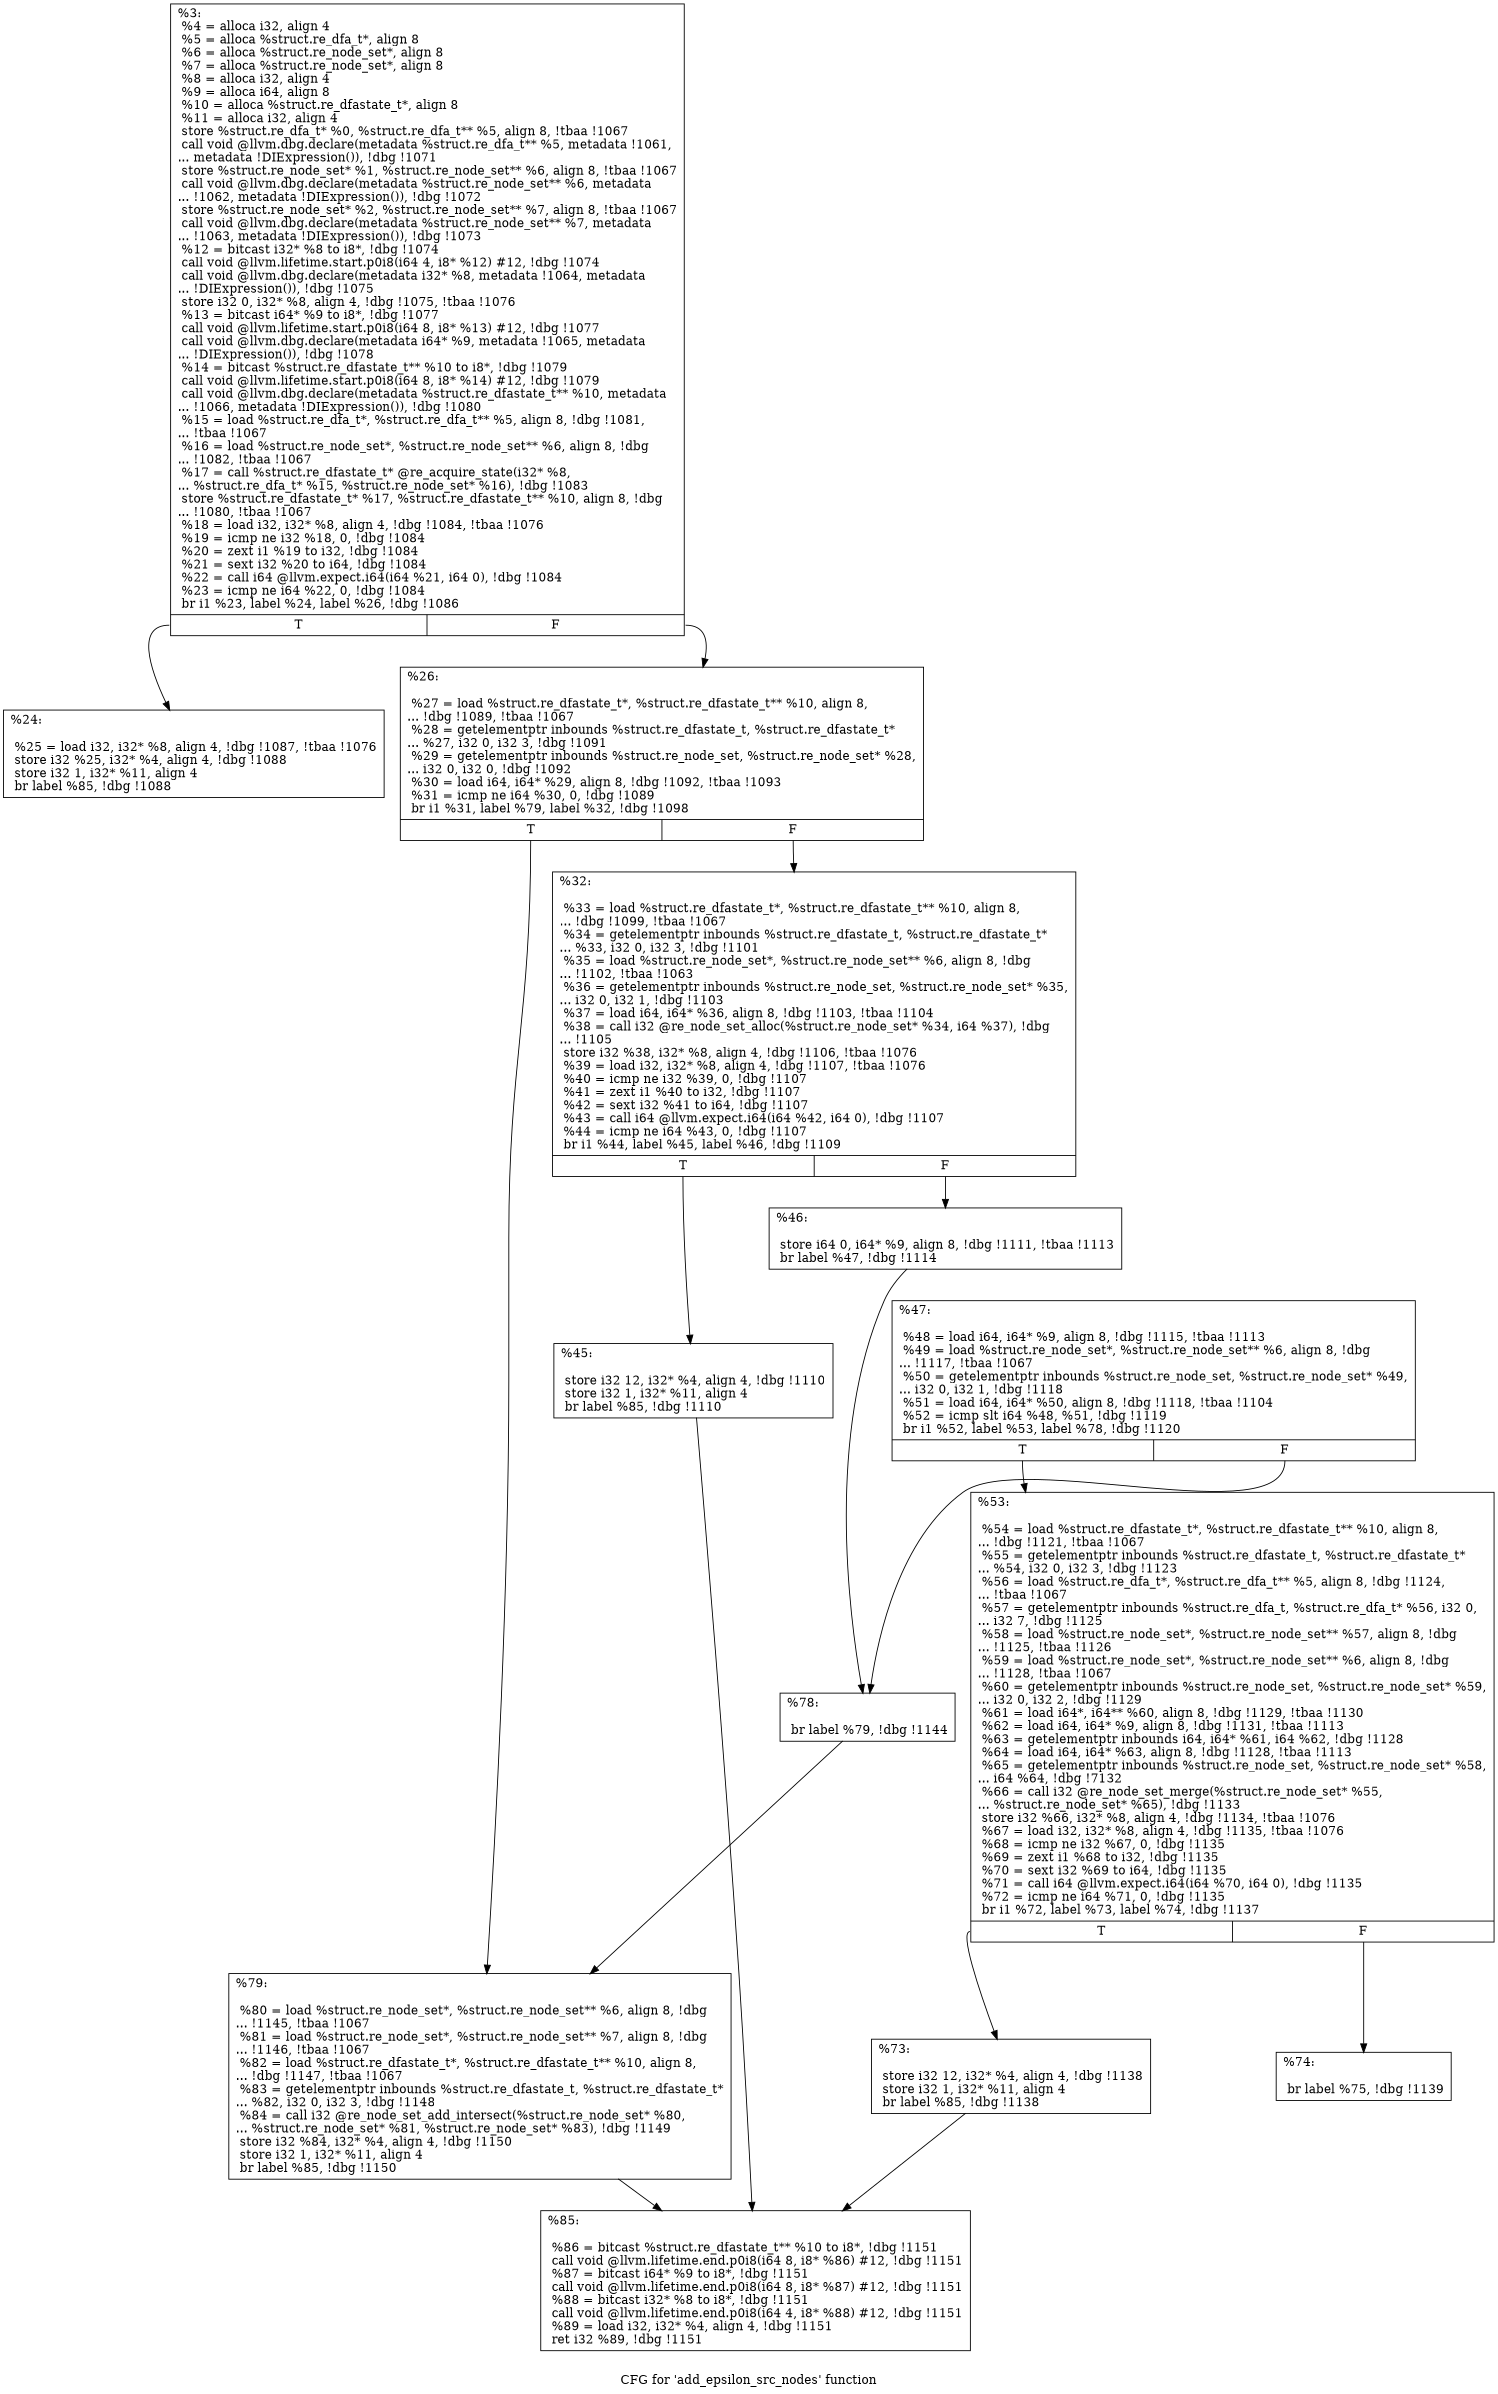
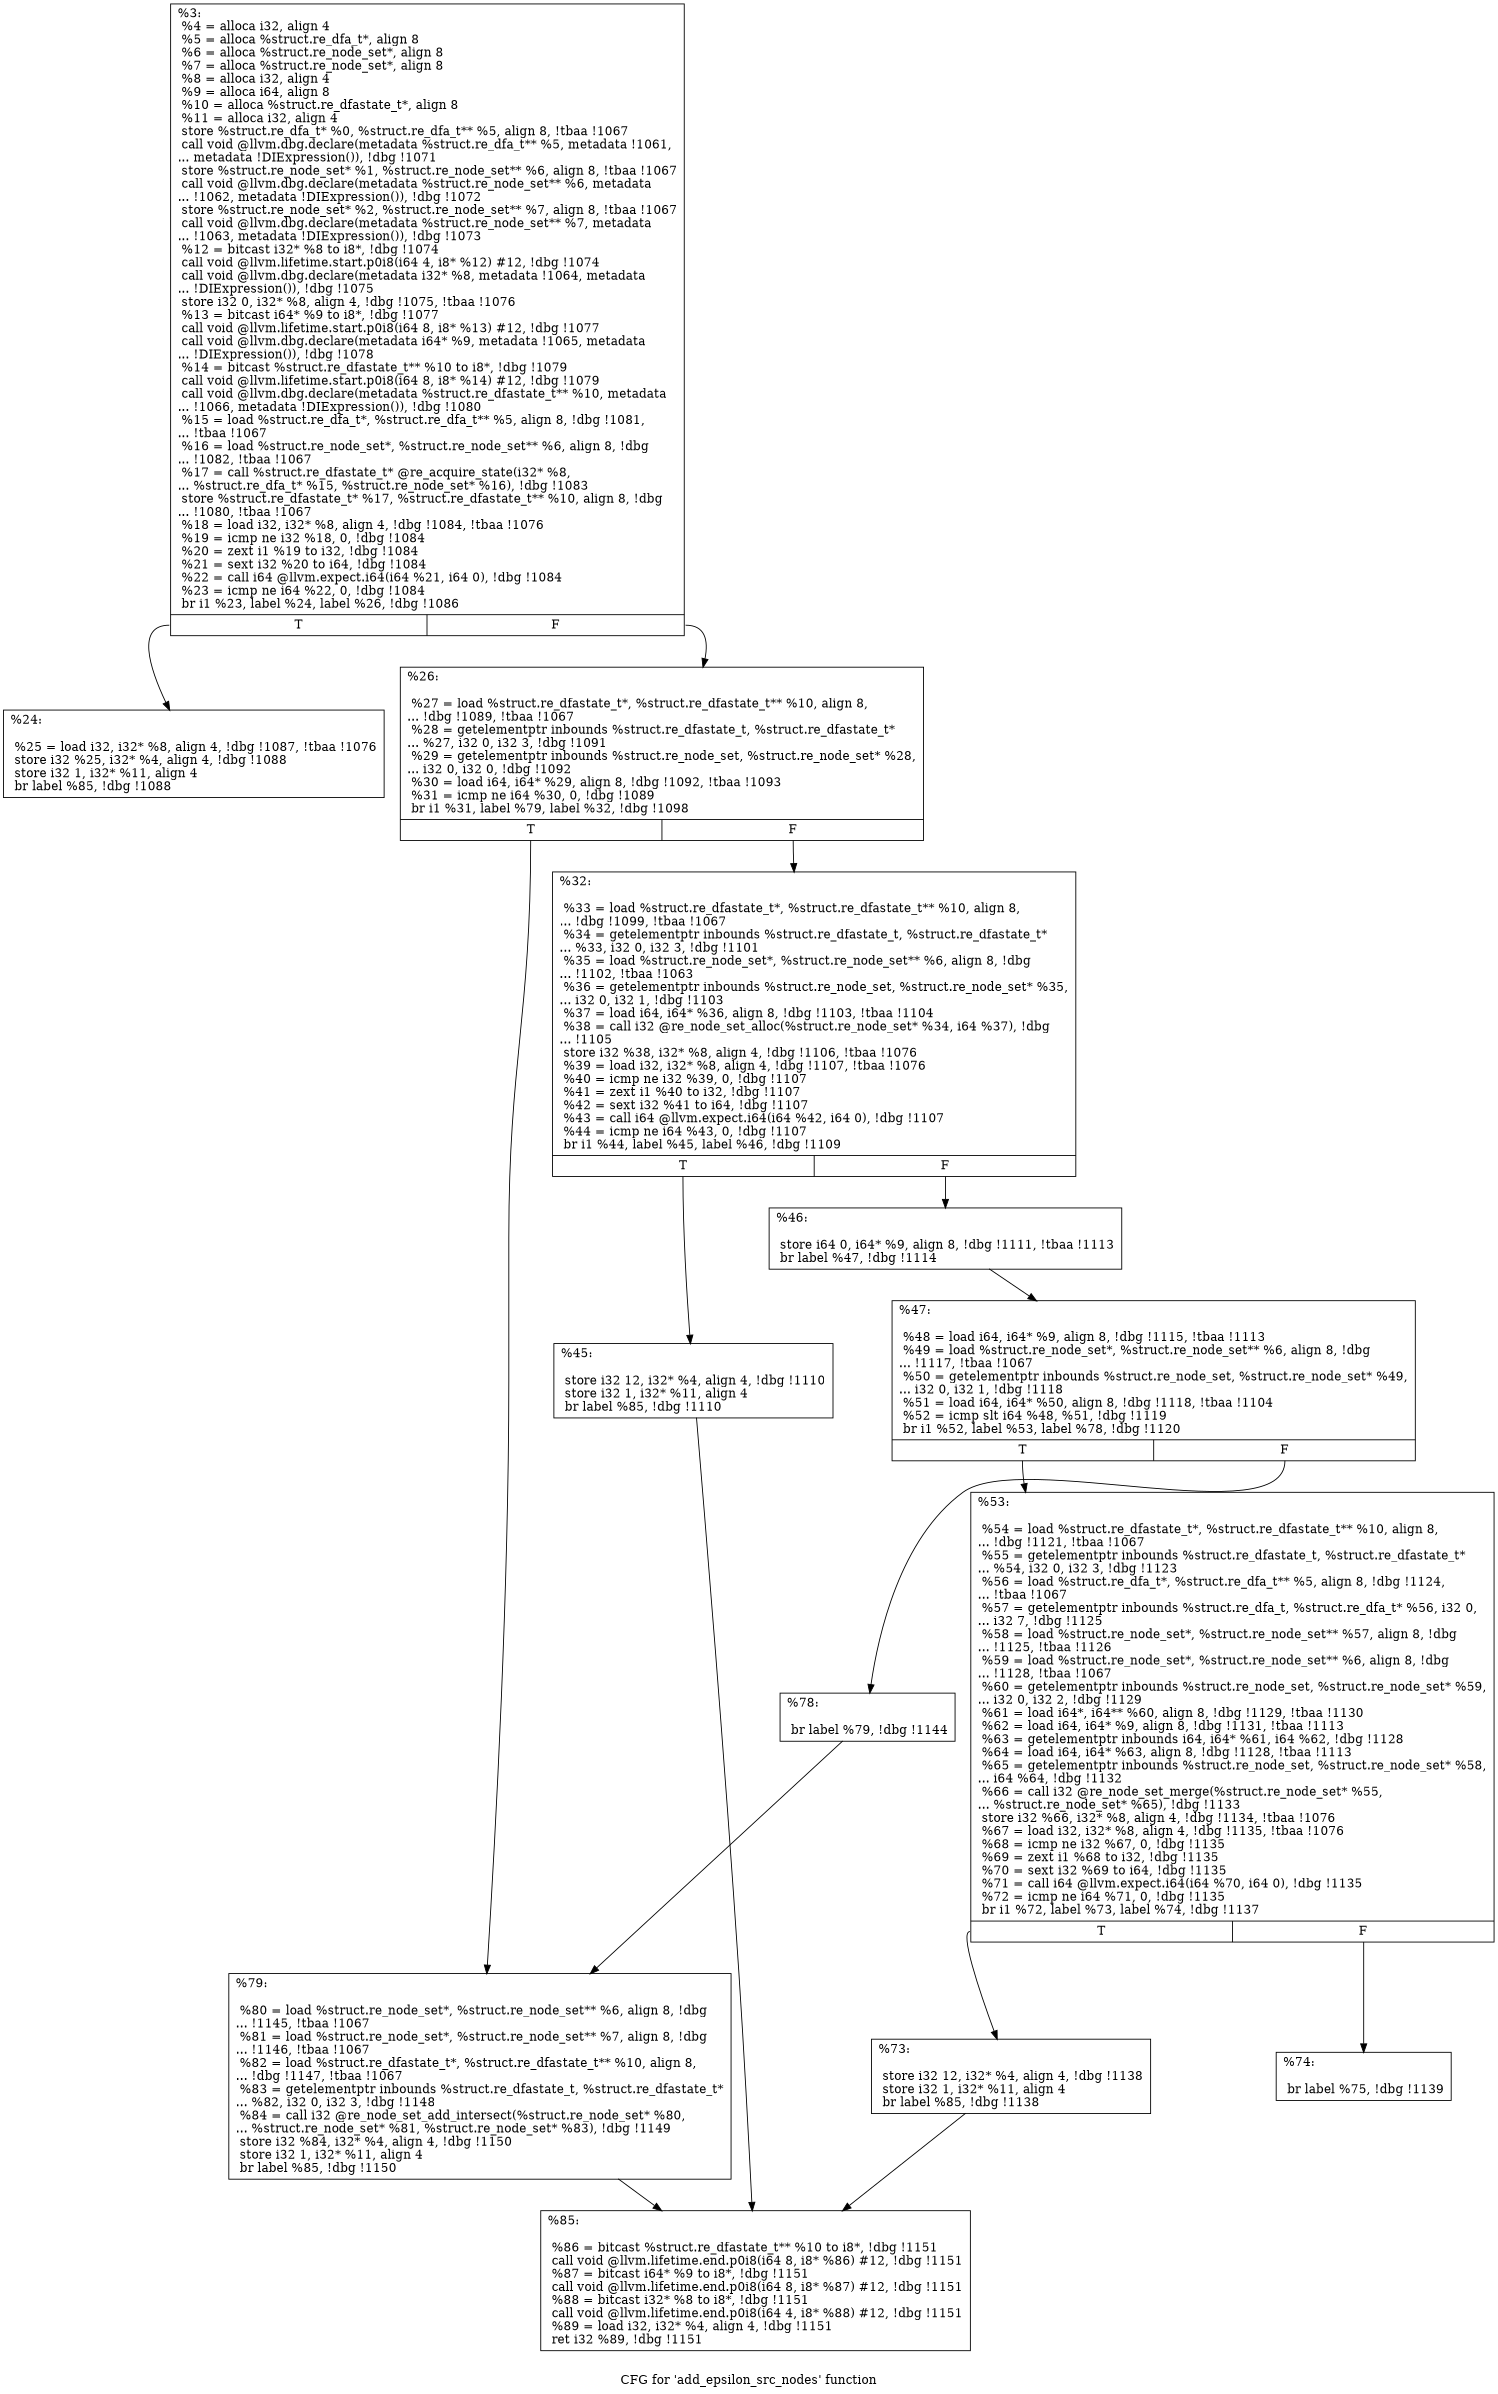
(848, 1471) -> (1009, 1282)
(1050, 1779) -> (1050, 1779)
